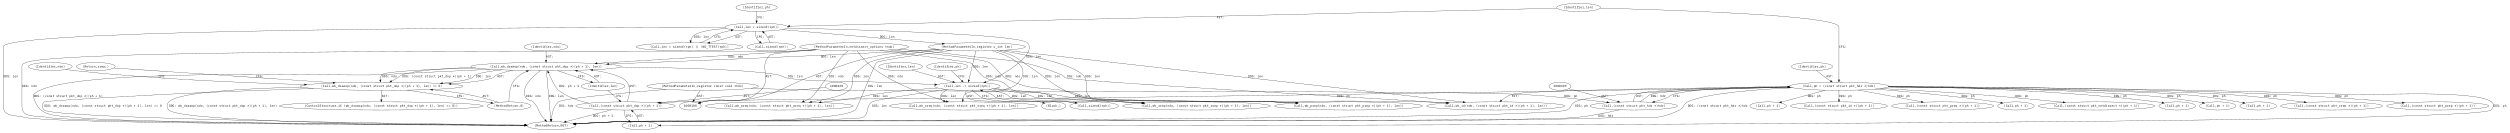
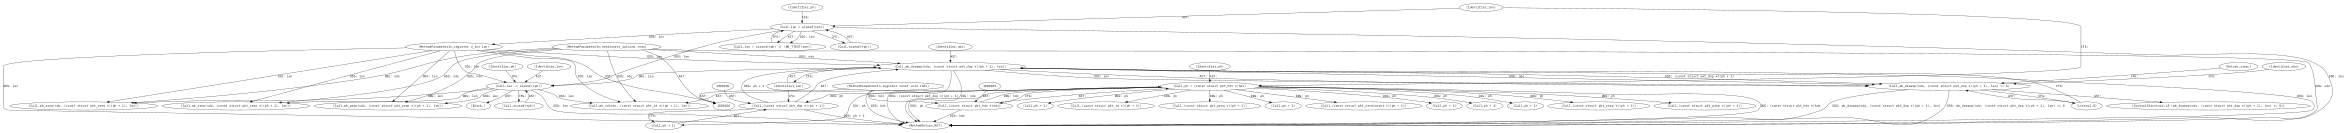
(1571, 96) -> (877, 96)
(509, 106) -> (2087, 106)
(779, 106) -> none
